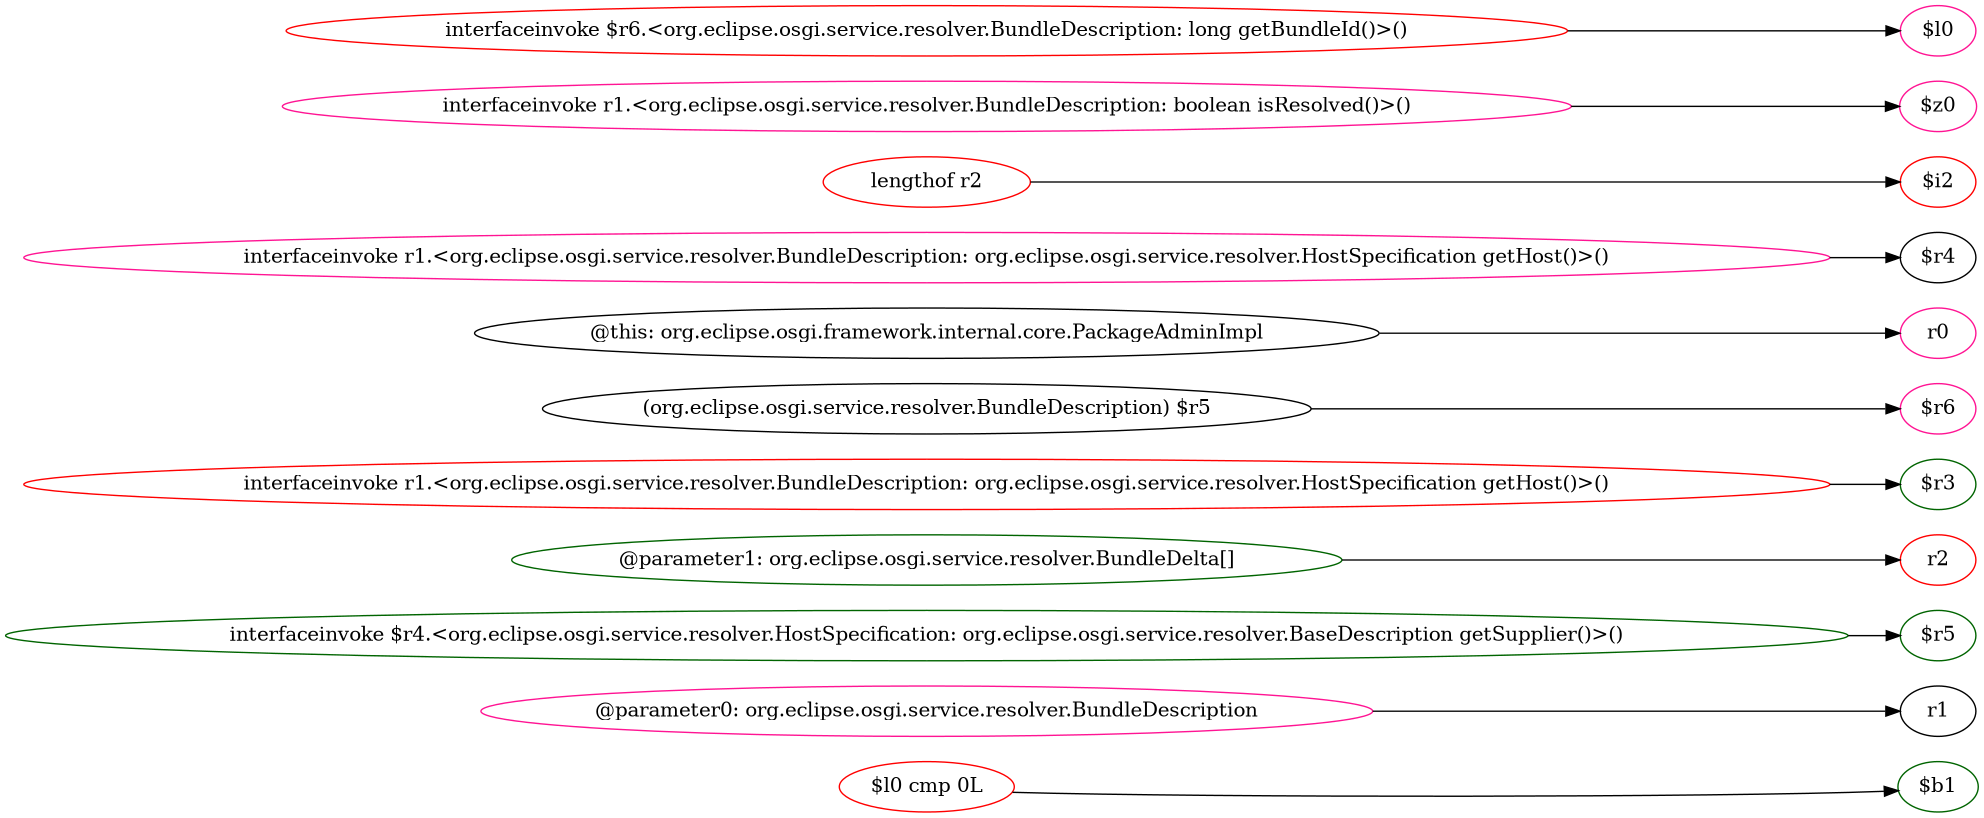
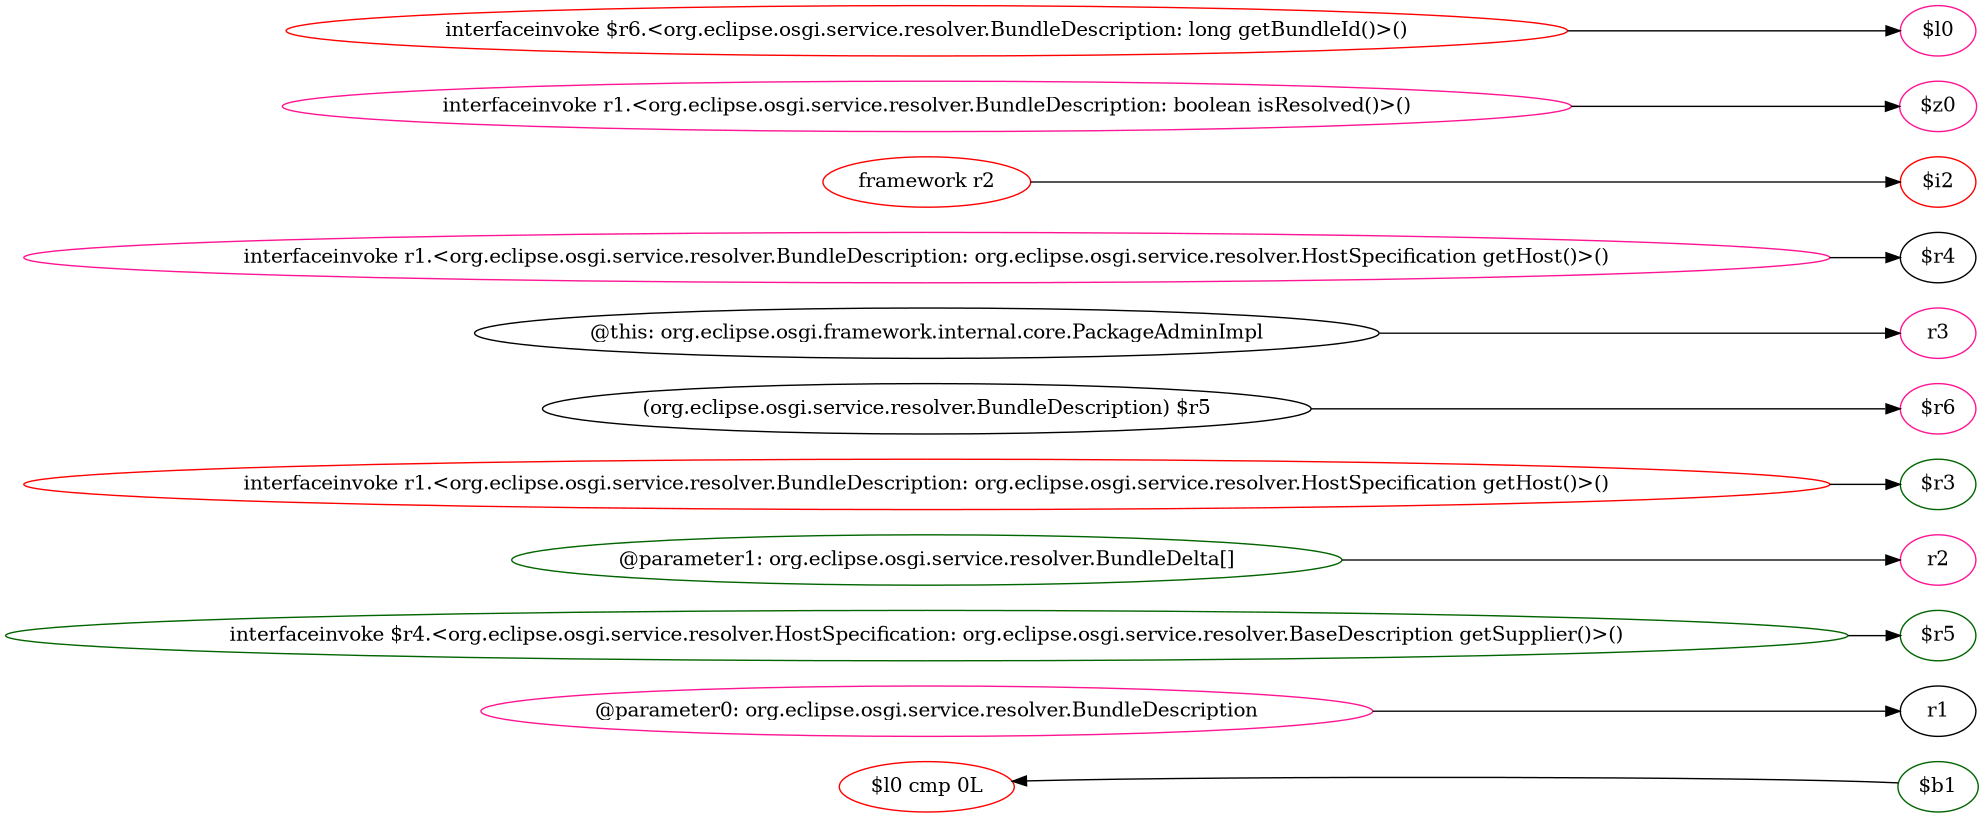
(927, 182) -> (927, 182)
(1938, 333) -> (1938, 333)
(1938, 560) -> (1938, 560)
(1448, 796) -> (1463, 777)
